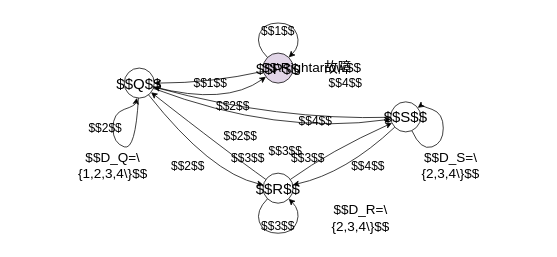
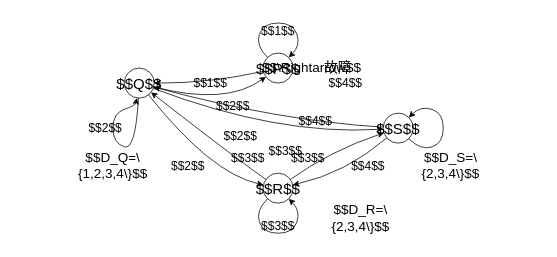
(278, 68) -> (278, 68)
(405, 117) -> (398, 128)
